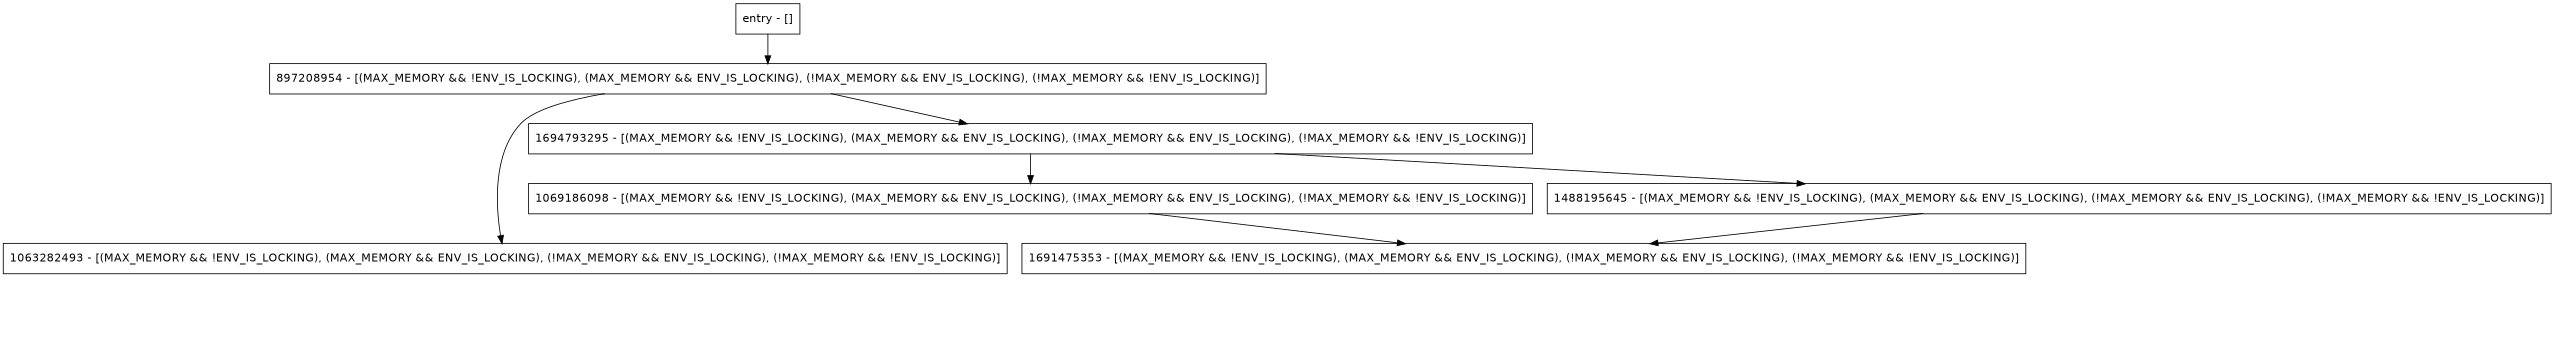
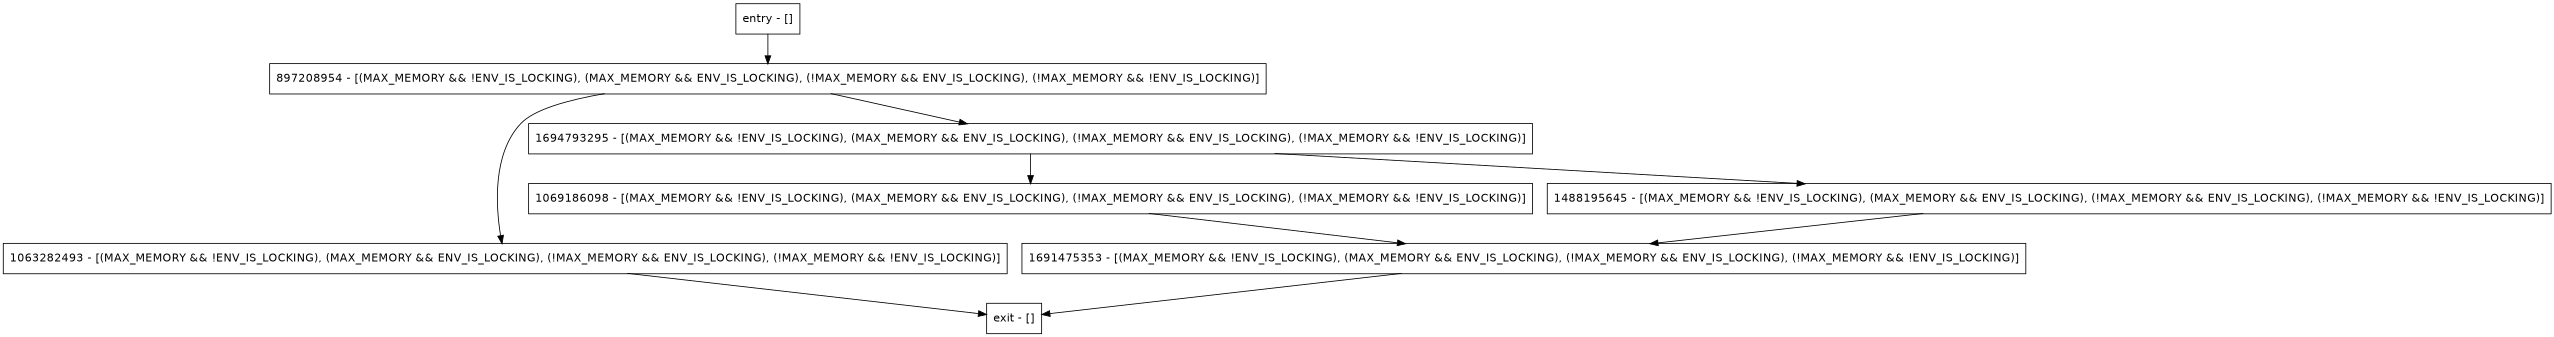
none -> (1014, 318)
